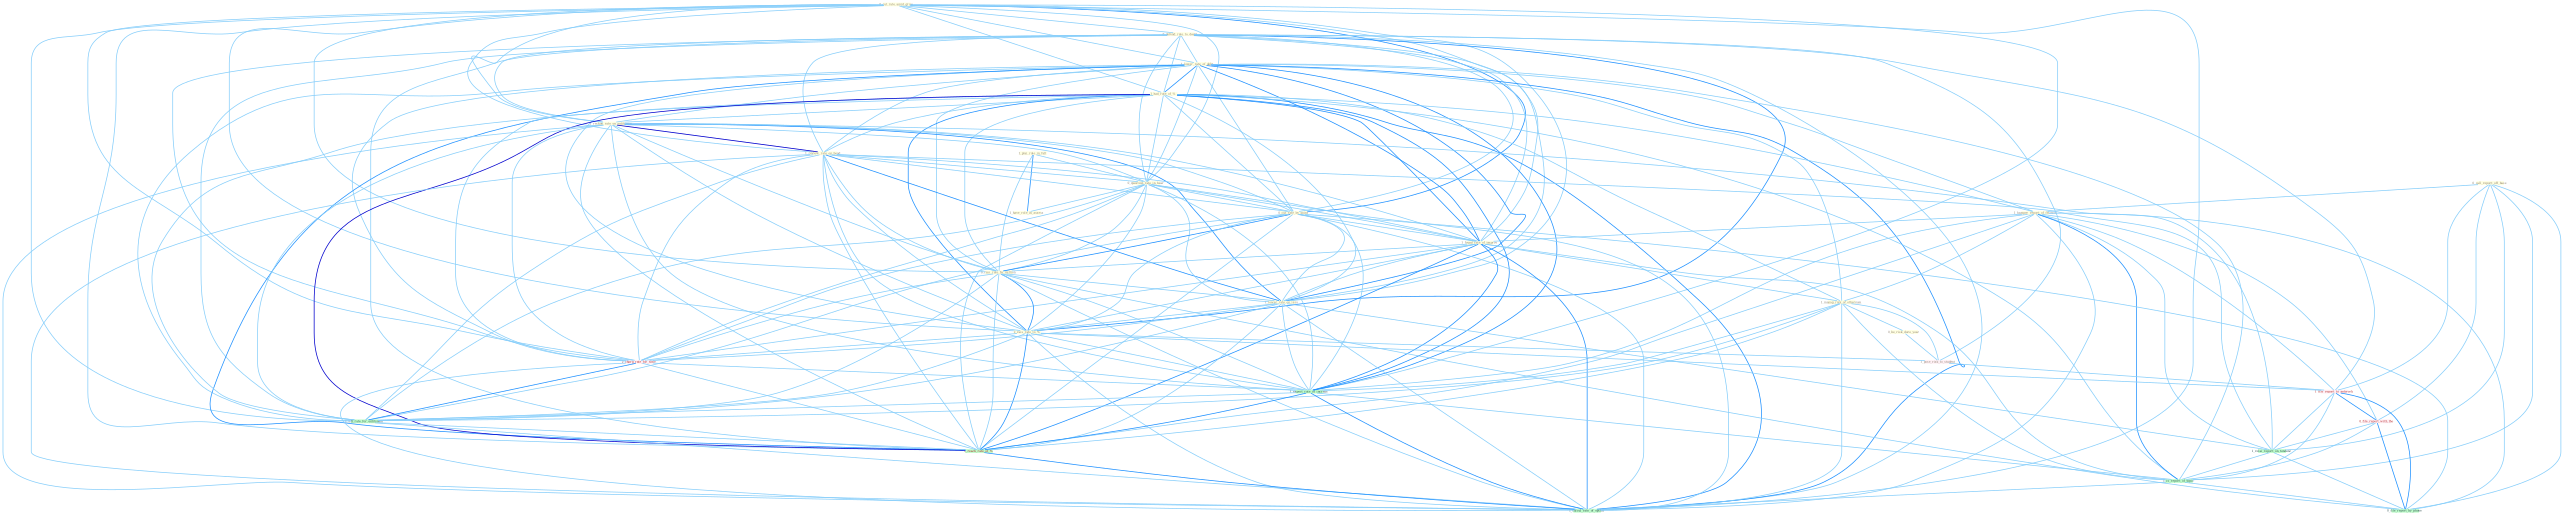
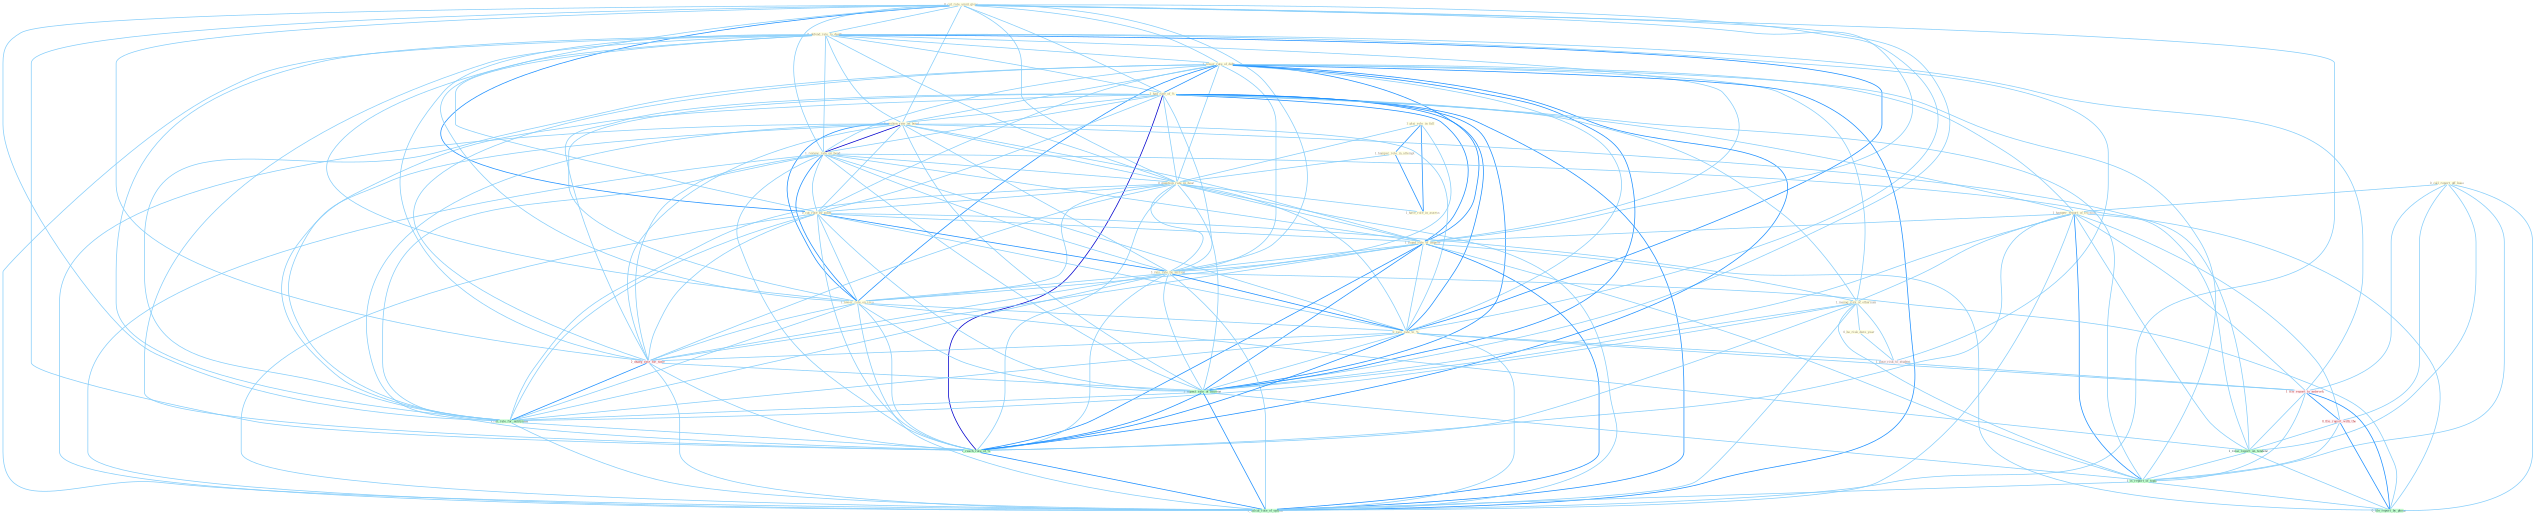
(611, 124) -> (902, 124)
none -> (1395, 153)
(979, 451) -> (977, 451)
